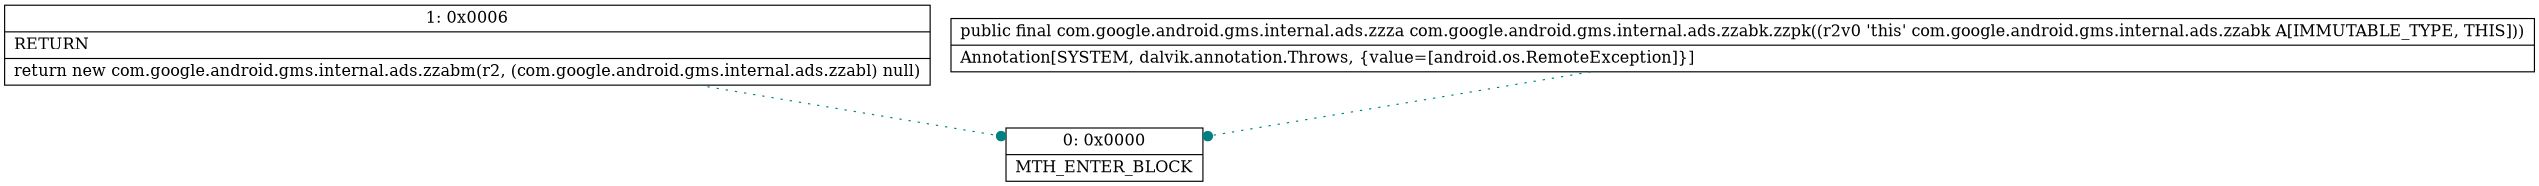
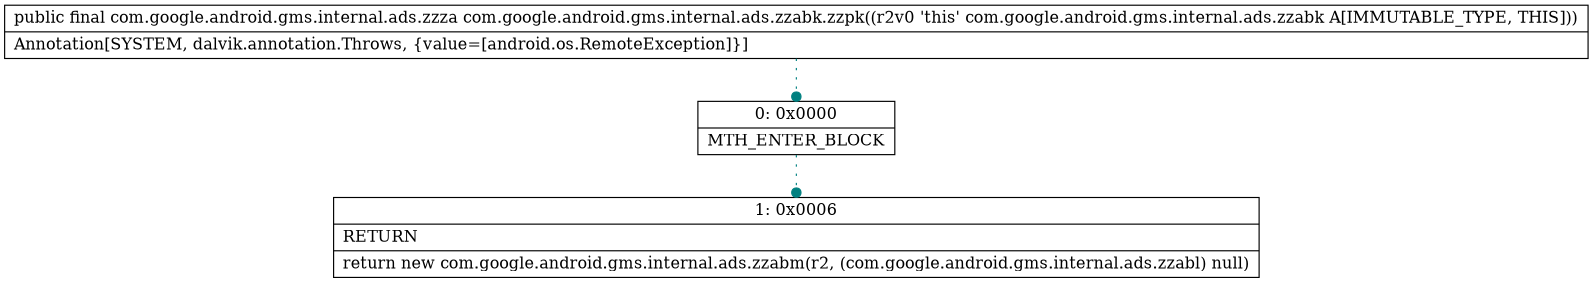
(847, 110) -> (796, 171)
